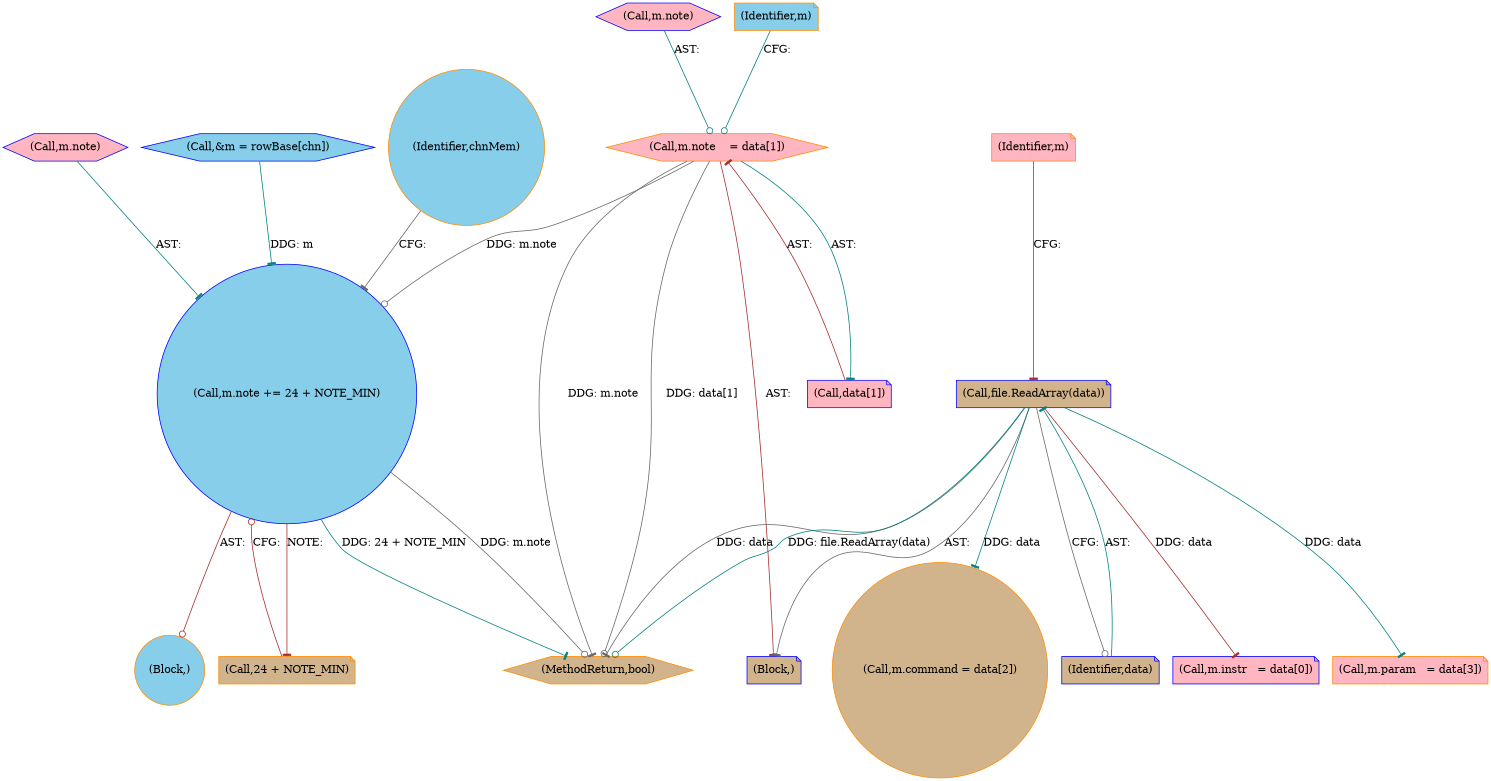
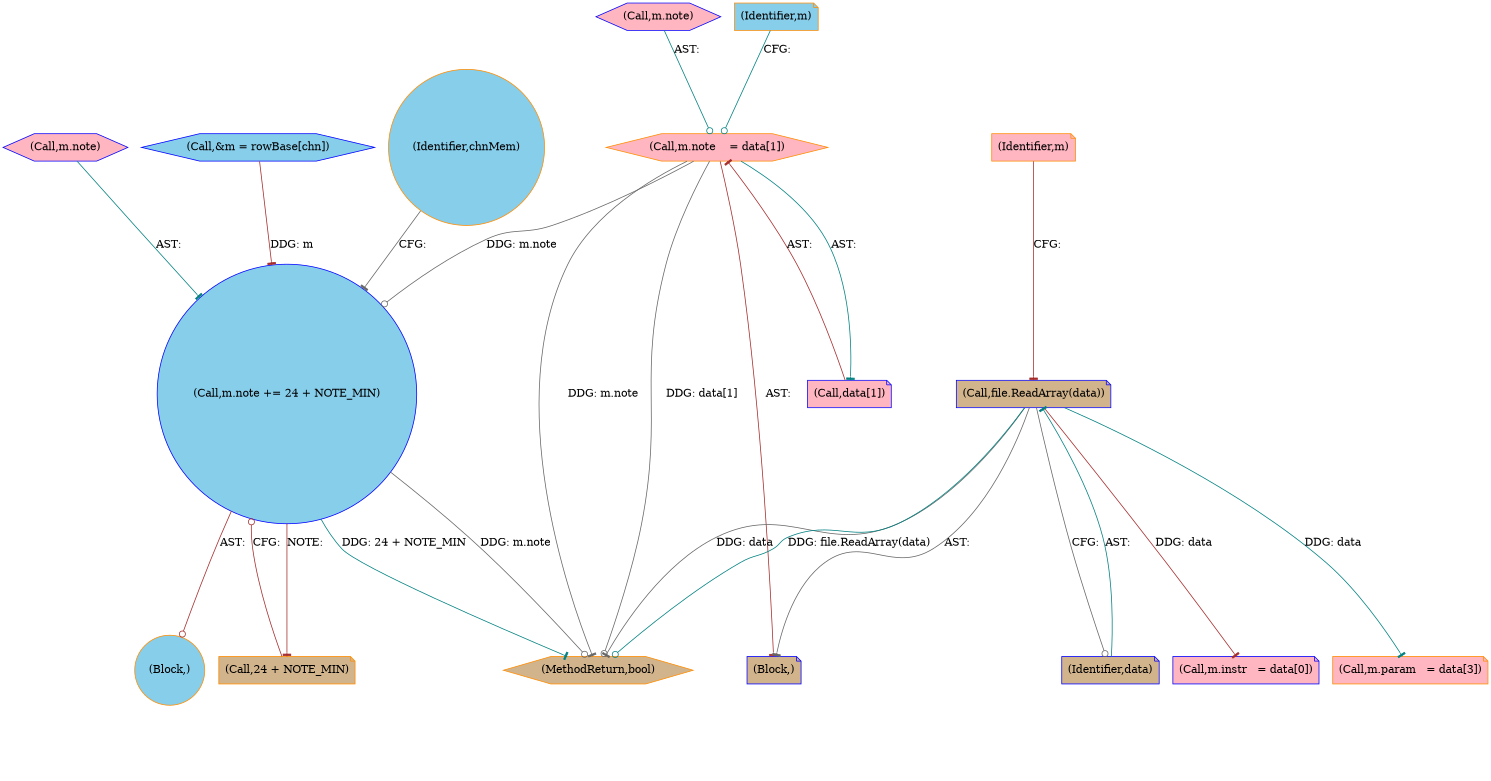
(265, 211) -> (265, 211)
(940, 670) -> none
